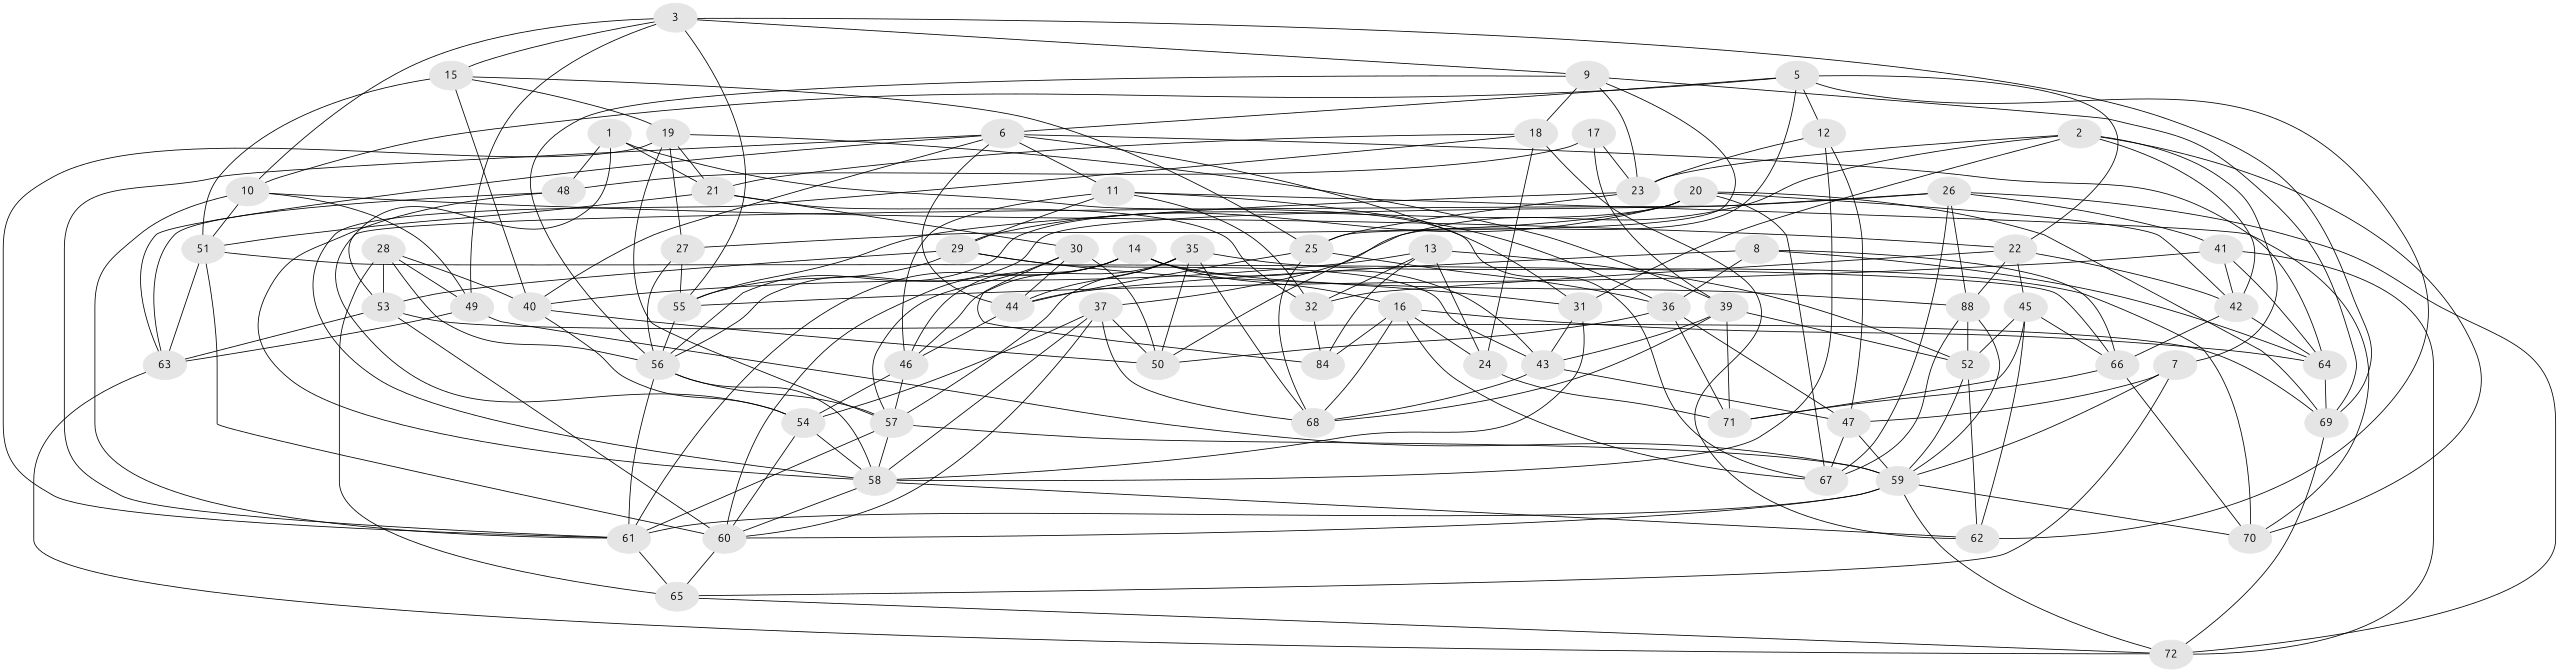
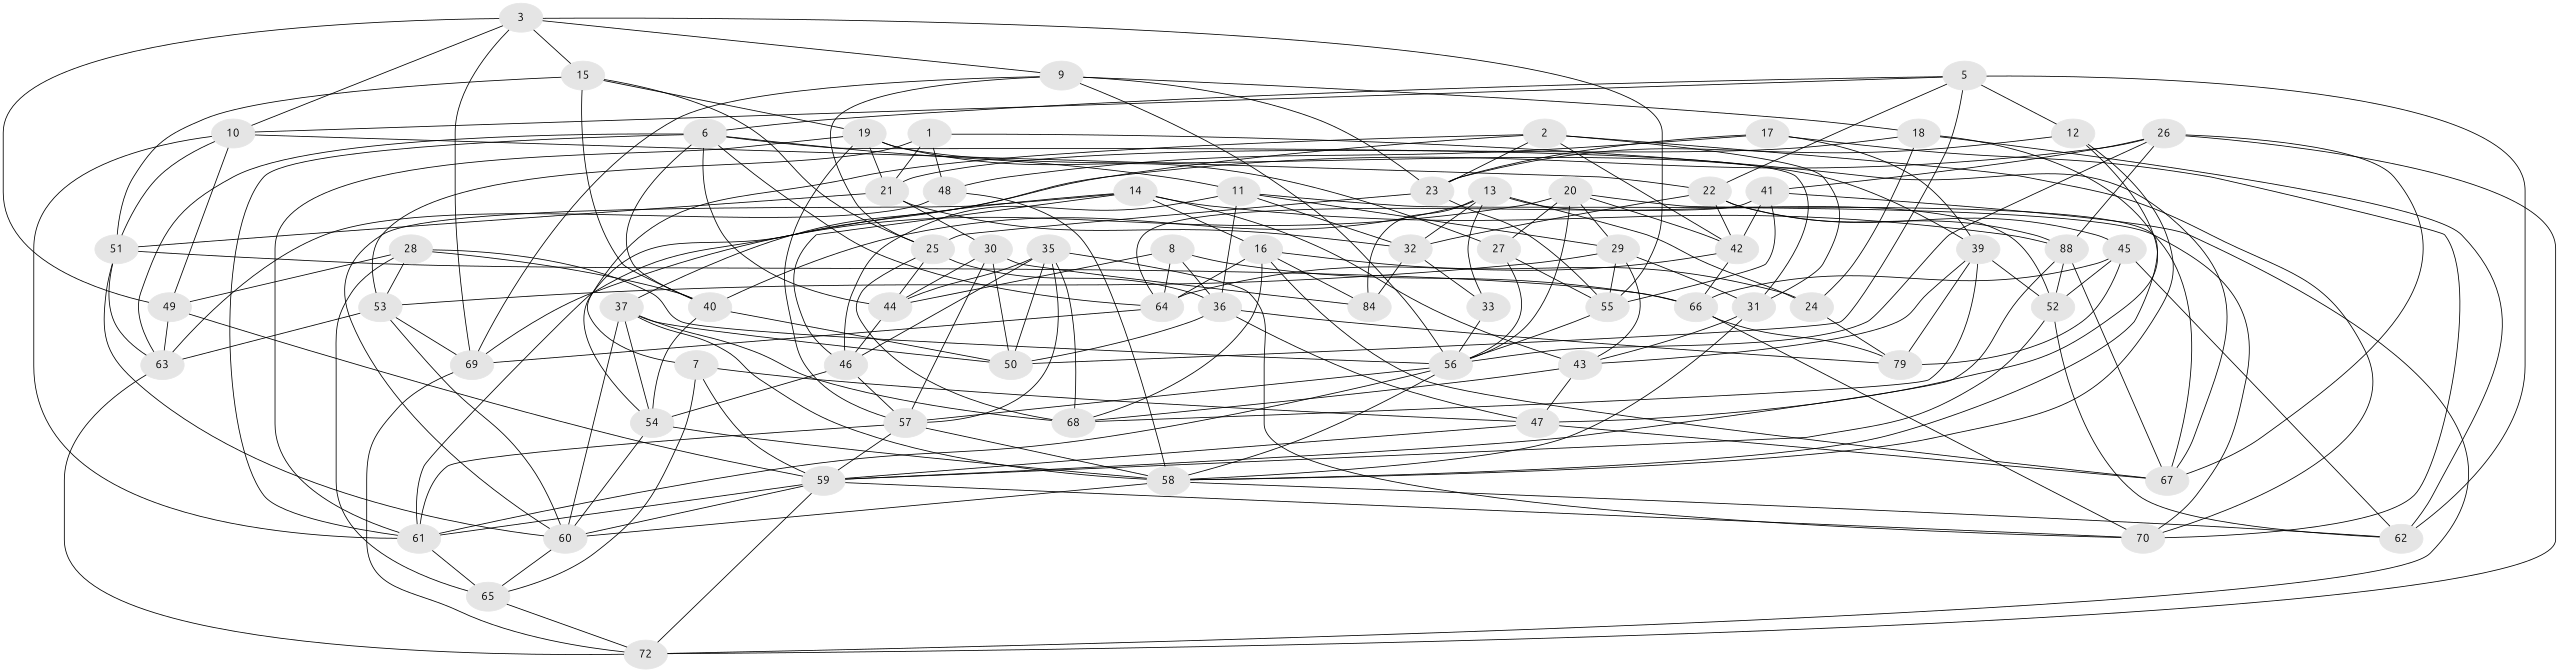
none -> (2378, 216)
none -> (1489, 307)
(1730, 423) -> (1900, 365)
